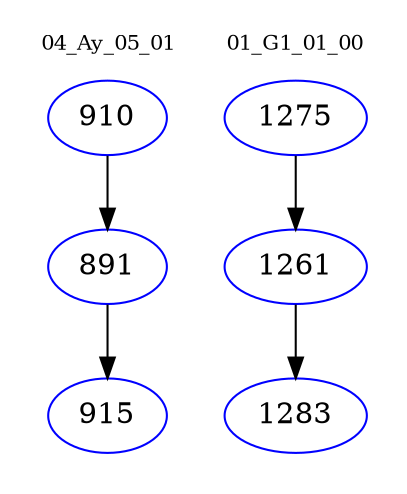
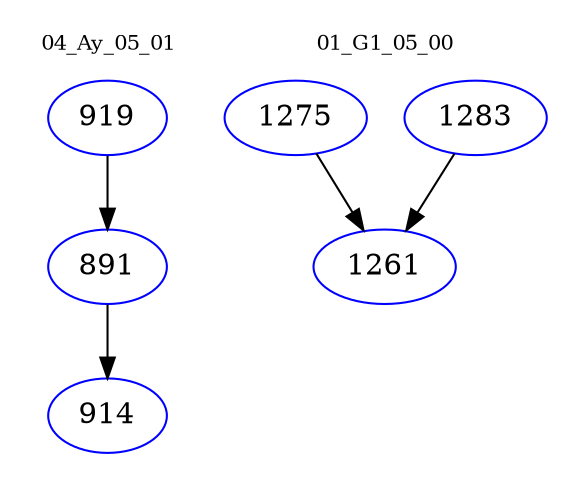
(296, 44) -> (386, 44)
(108, 118) -> (108, 118)
(296, 331) -> (436, 183)
(108, 416) -> (108, 416)
